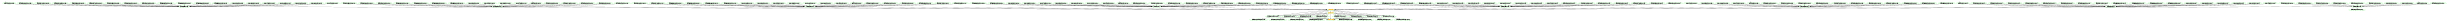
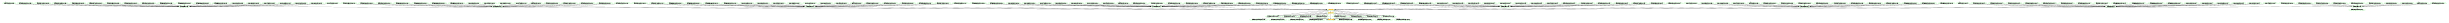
(1157, 7) -> (1157, 7)
